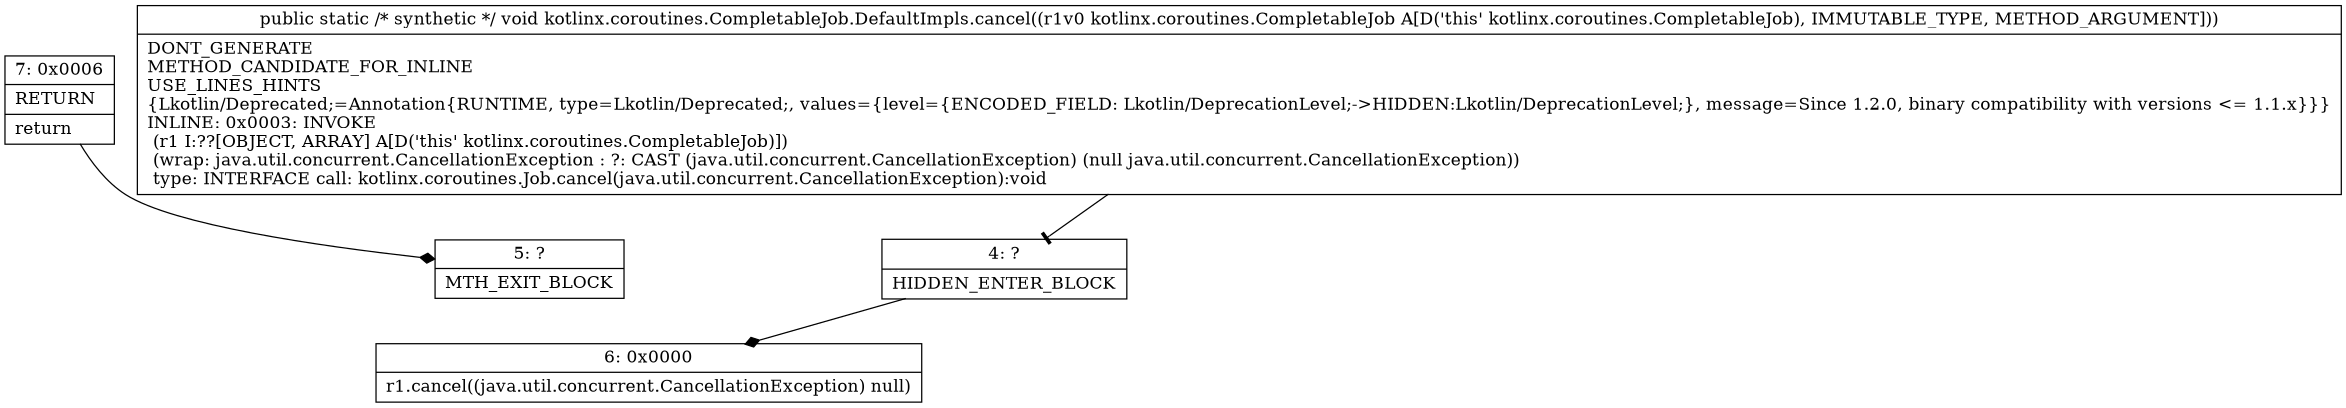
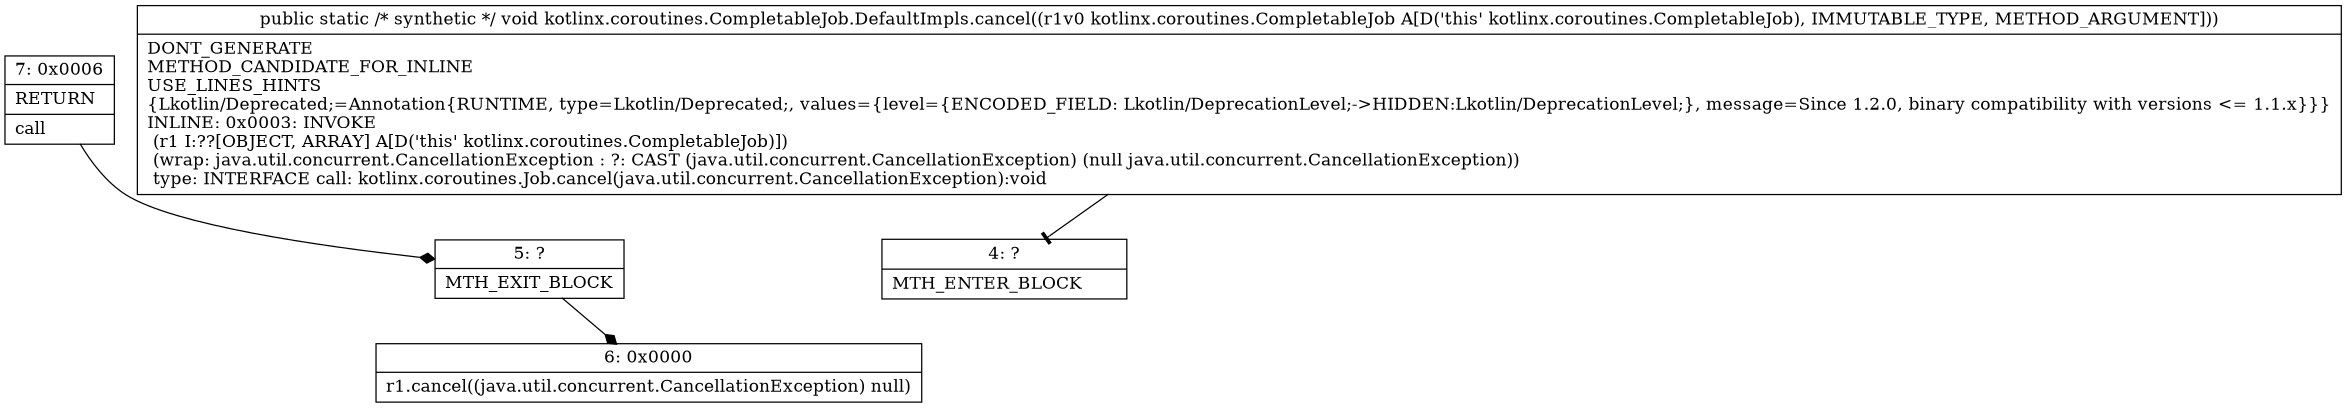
(44, 129) -> (30, 129)
(1004, 283) -> (988, 283)
(833, 319) -> (583, 316)
